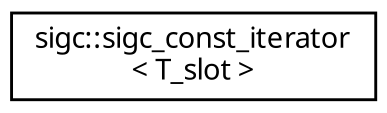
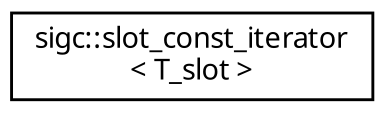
(194, 56) -> (192, 56)
